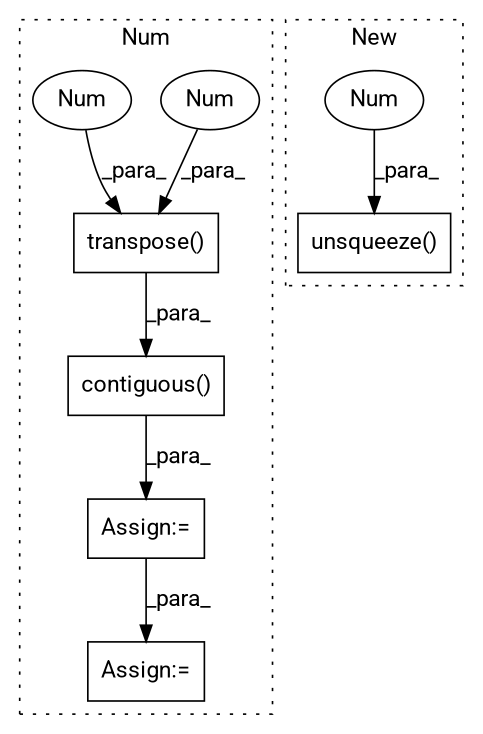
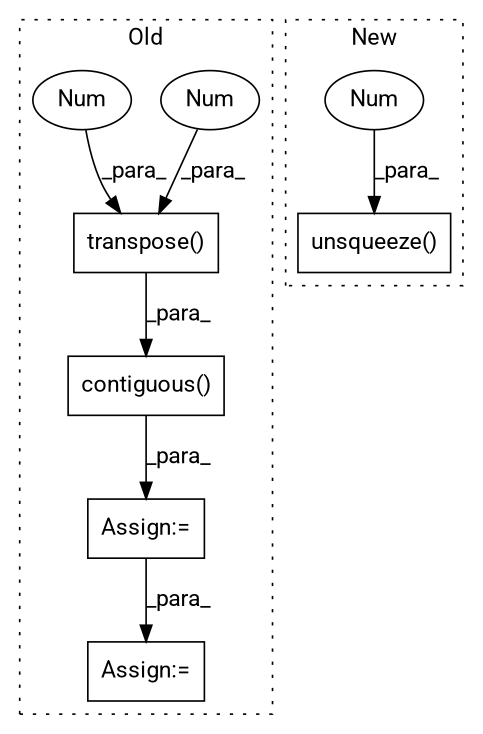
(146, 39) -> (146, 39)
